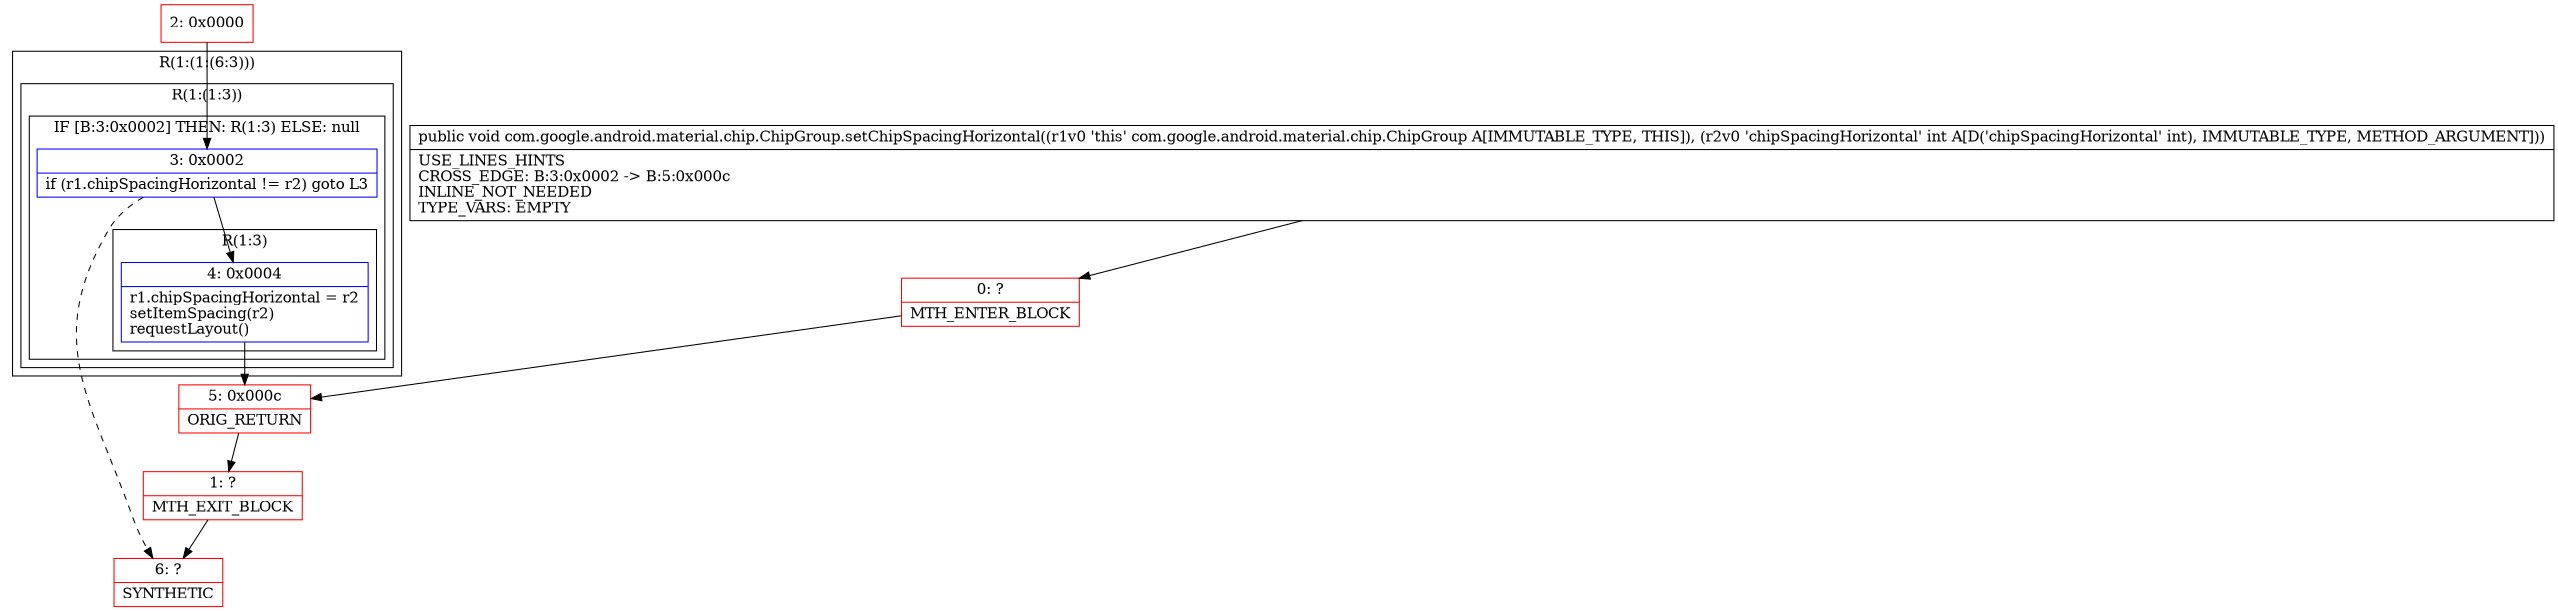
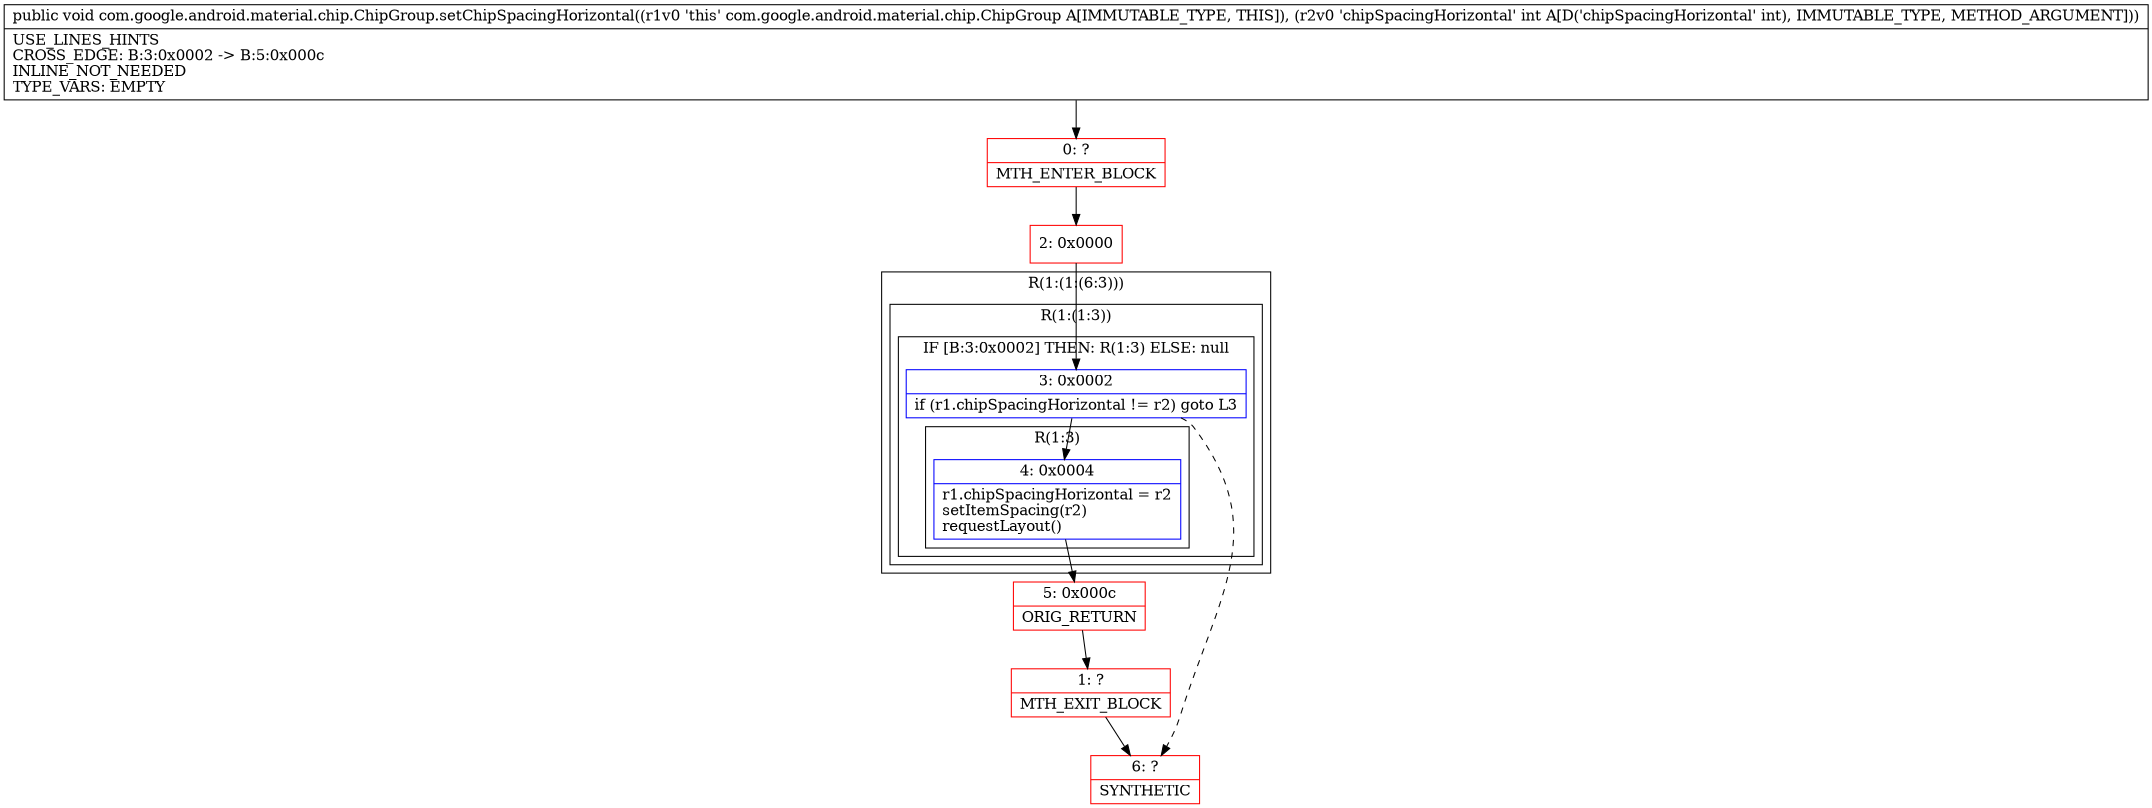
(611, 356) -> (1076, 201)
